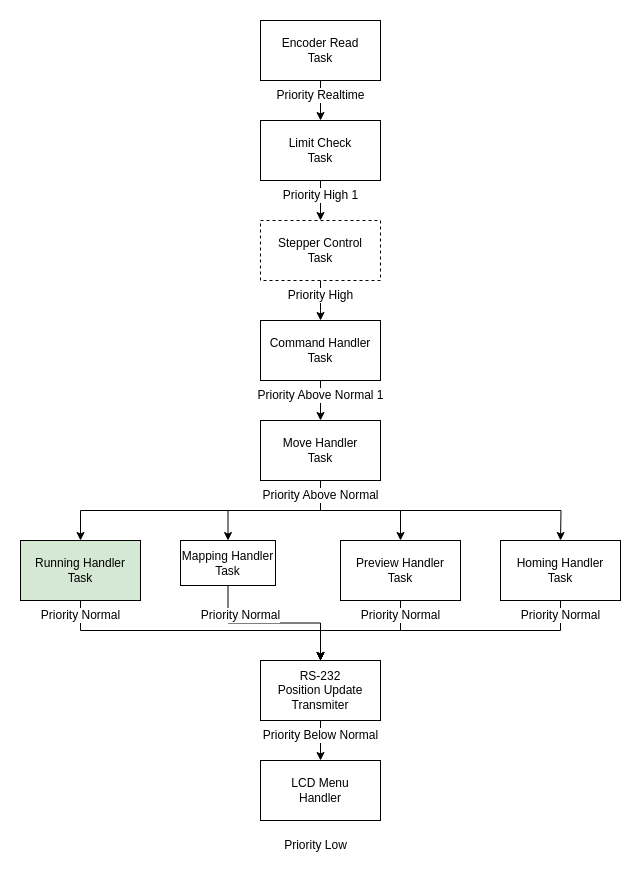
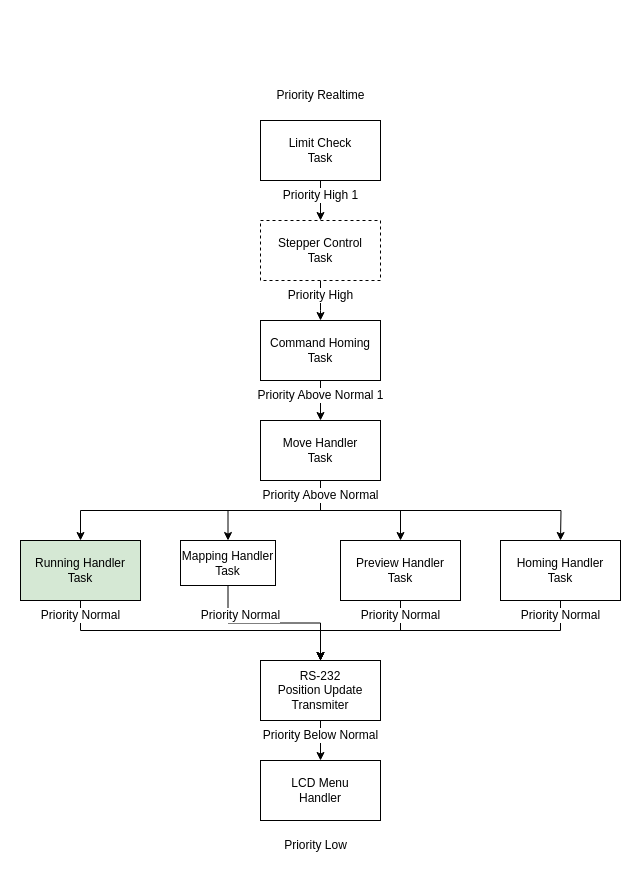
(321, 51) -> none
(321, 107) -> none
(321, 351) -> (321, 351)
